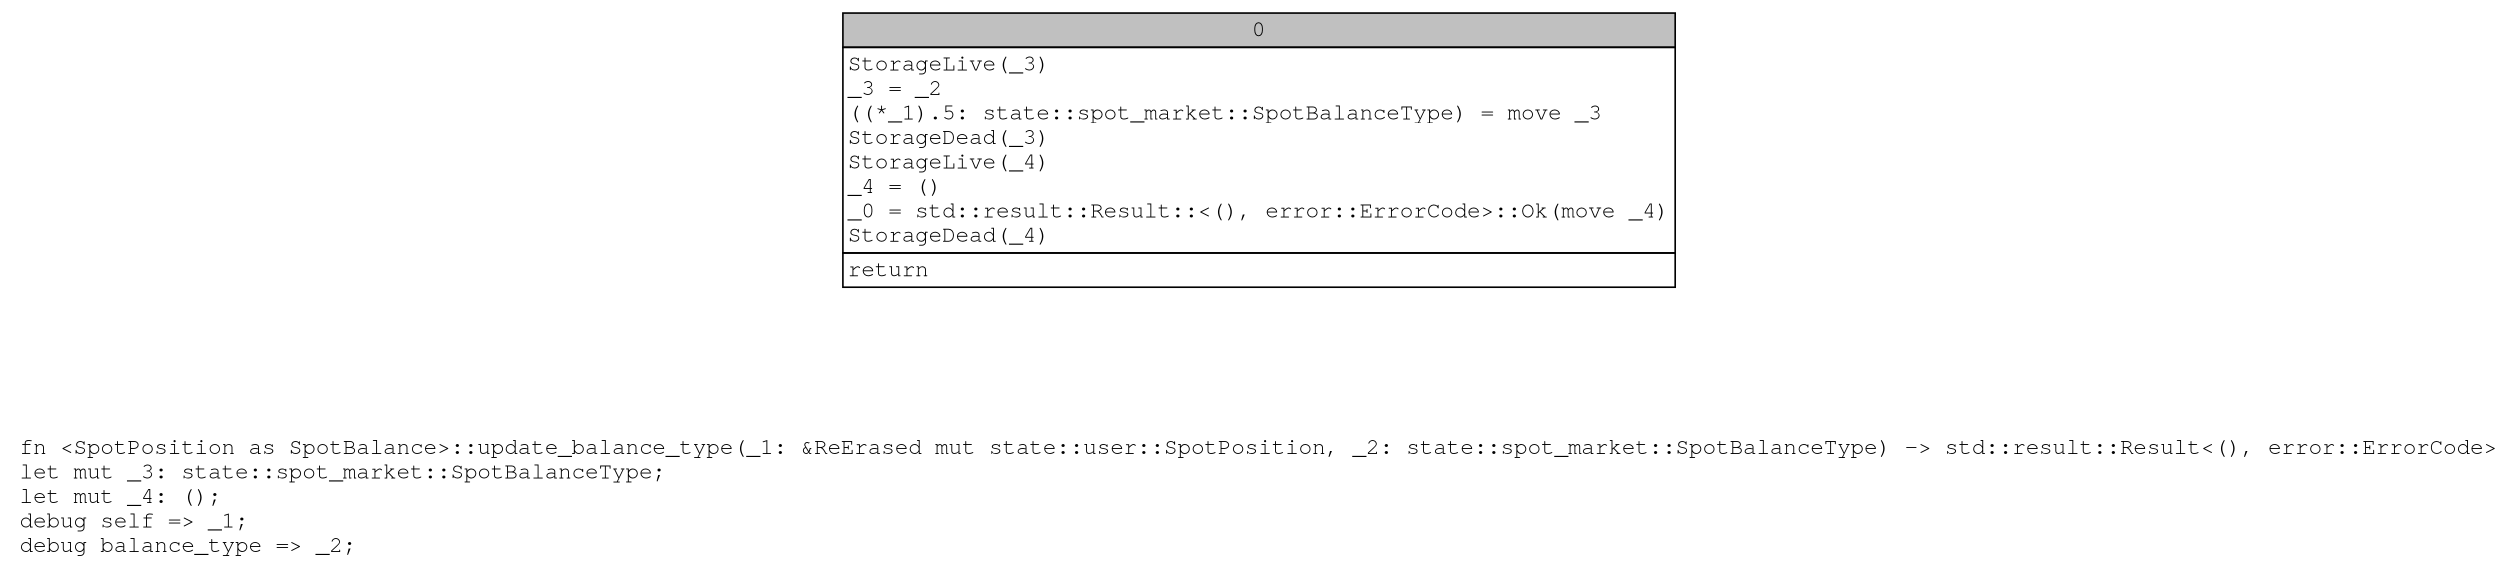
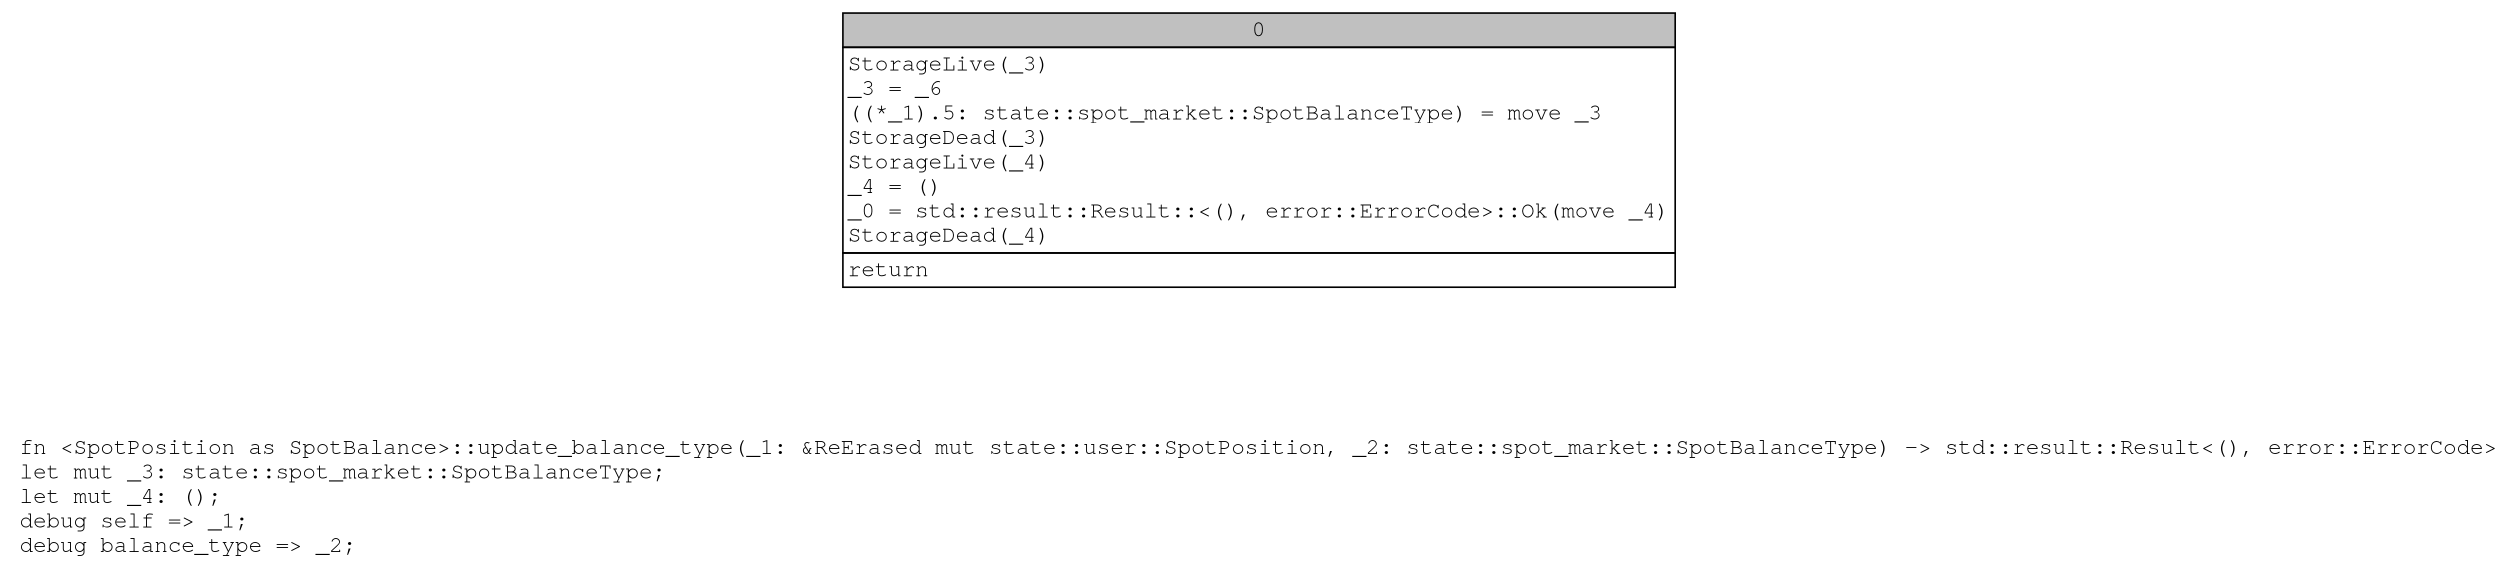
(895, 88) -> (895, 88)
